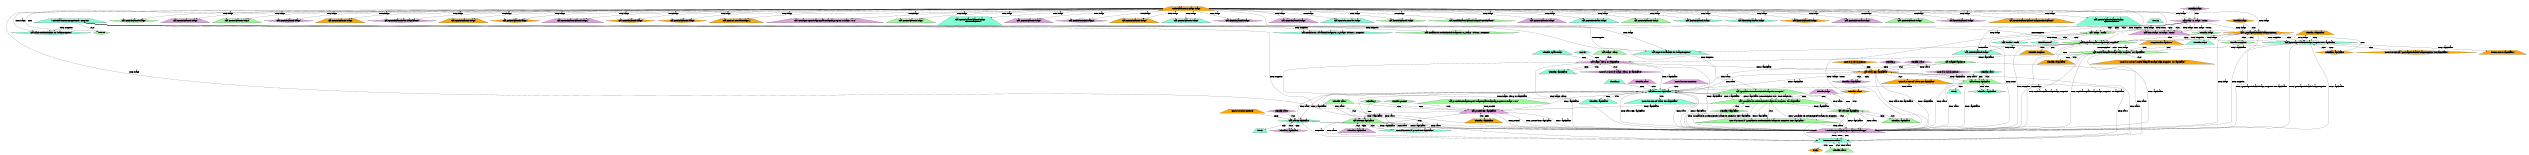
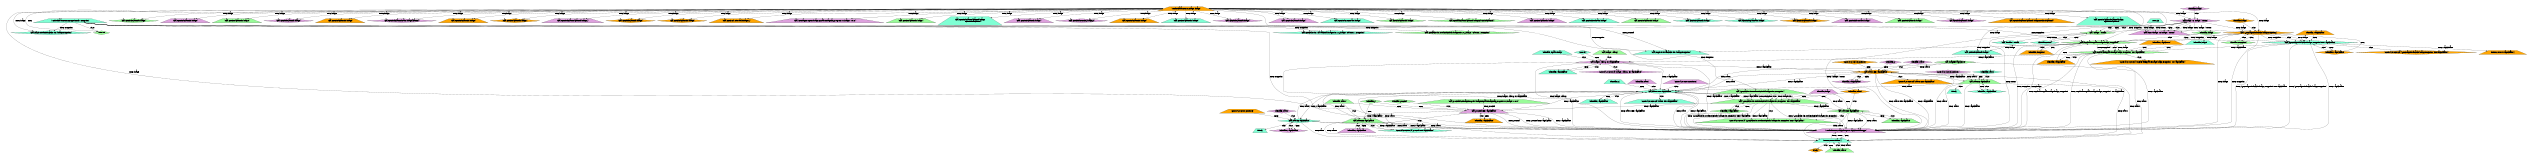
(1628, 33) -> (1628, 33)
(2161, 43) -> (2161, 43)
(1983, 47) -> (1983, 47)
(1584, 57) -> (1584, 57)
